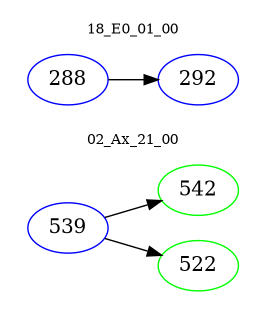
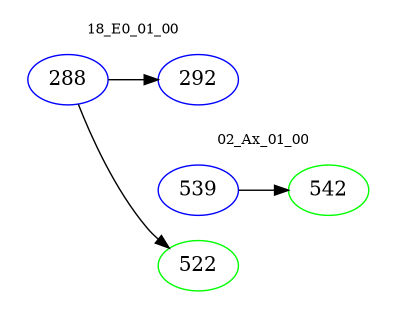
(133, 141) -> (263, 141)
(126, 245) -> (112, 176)
